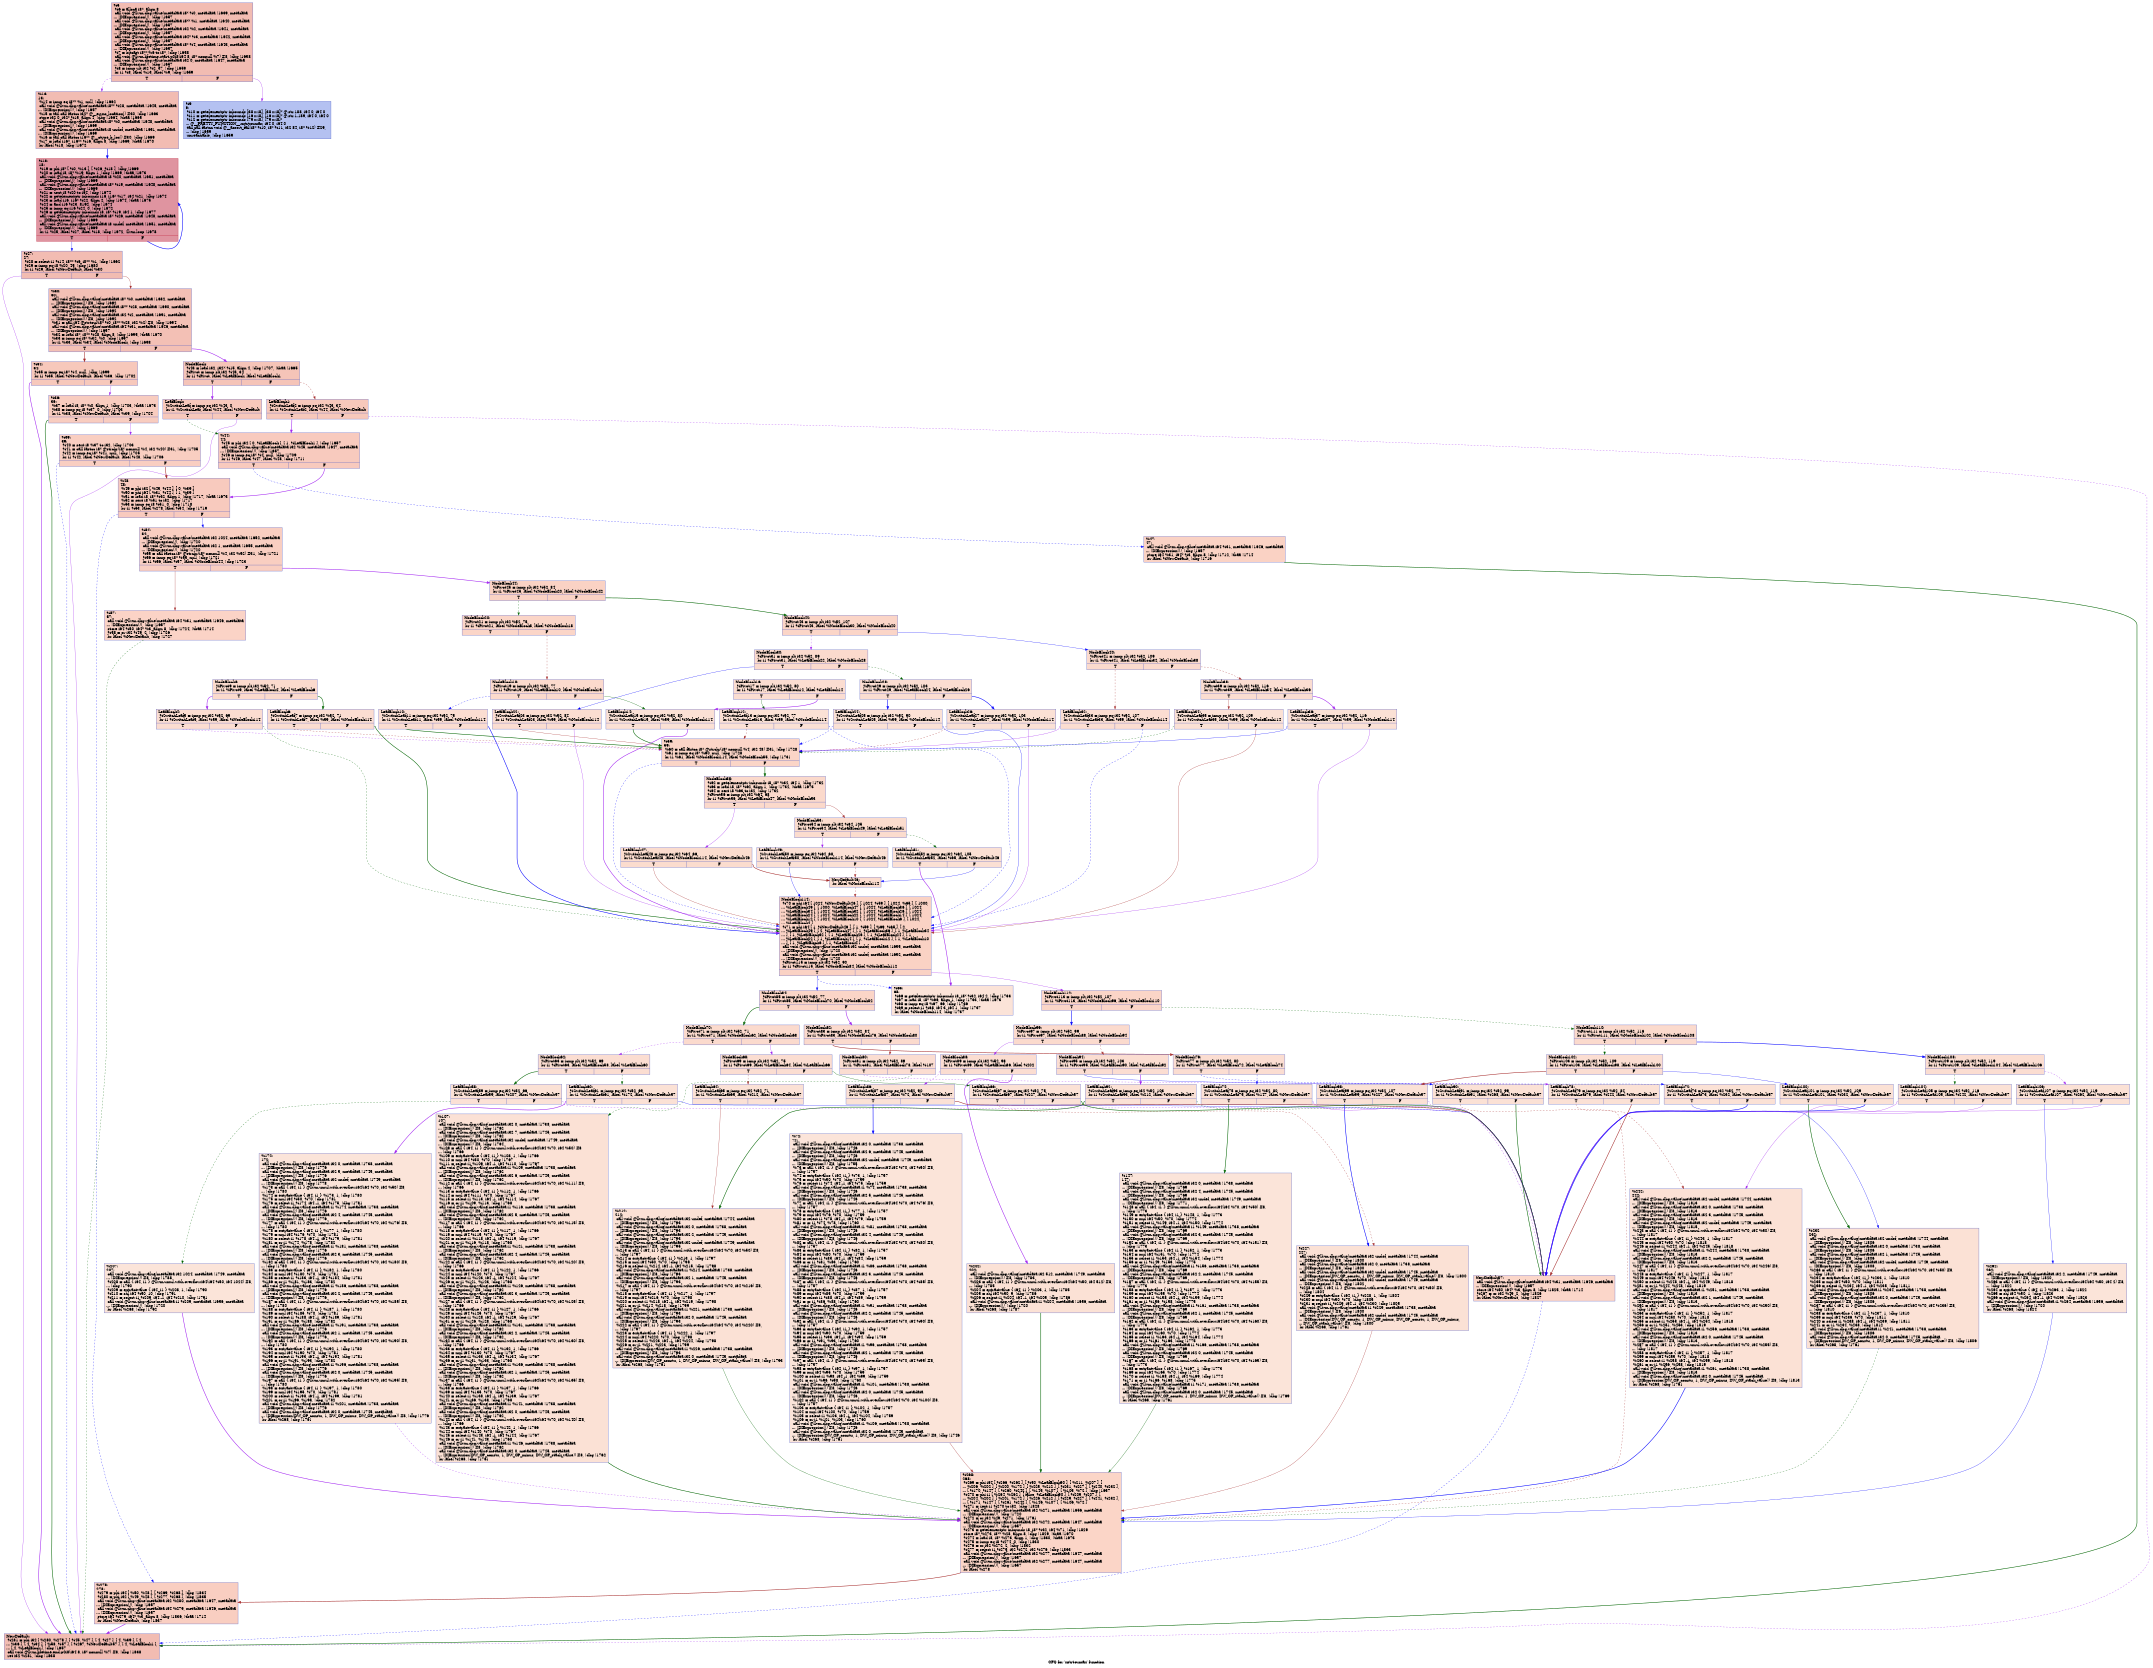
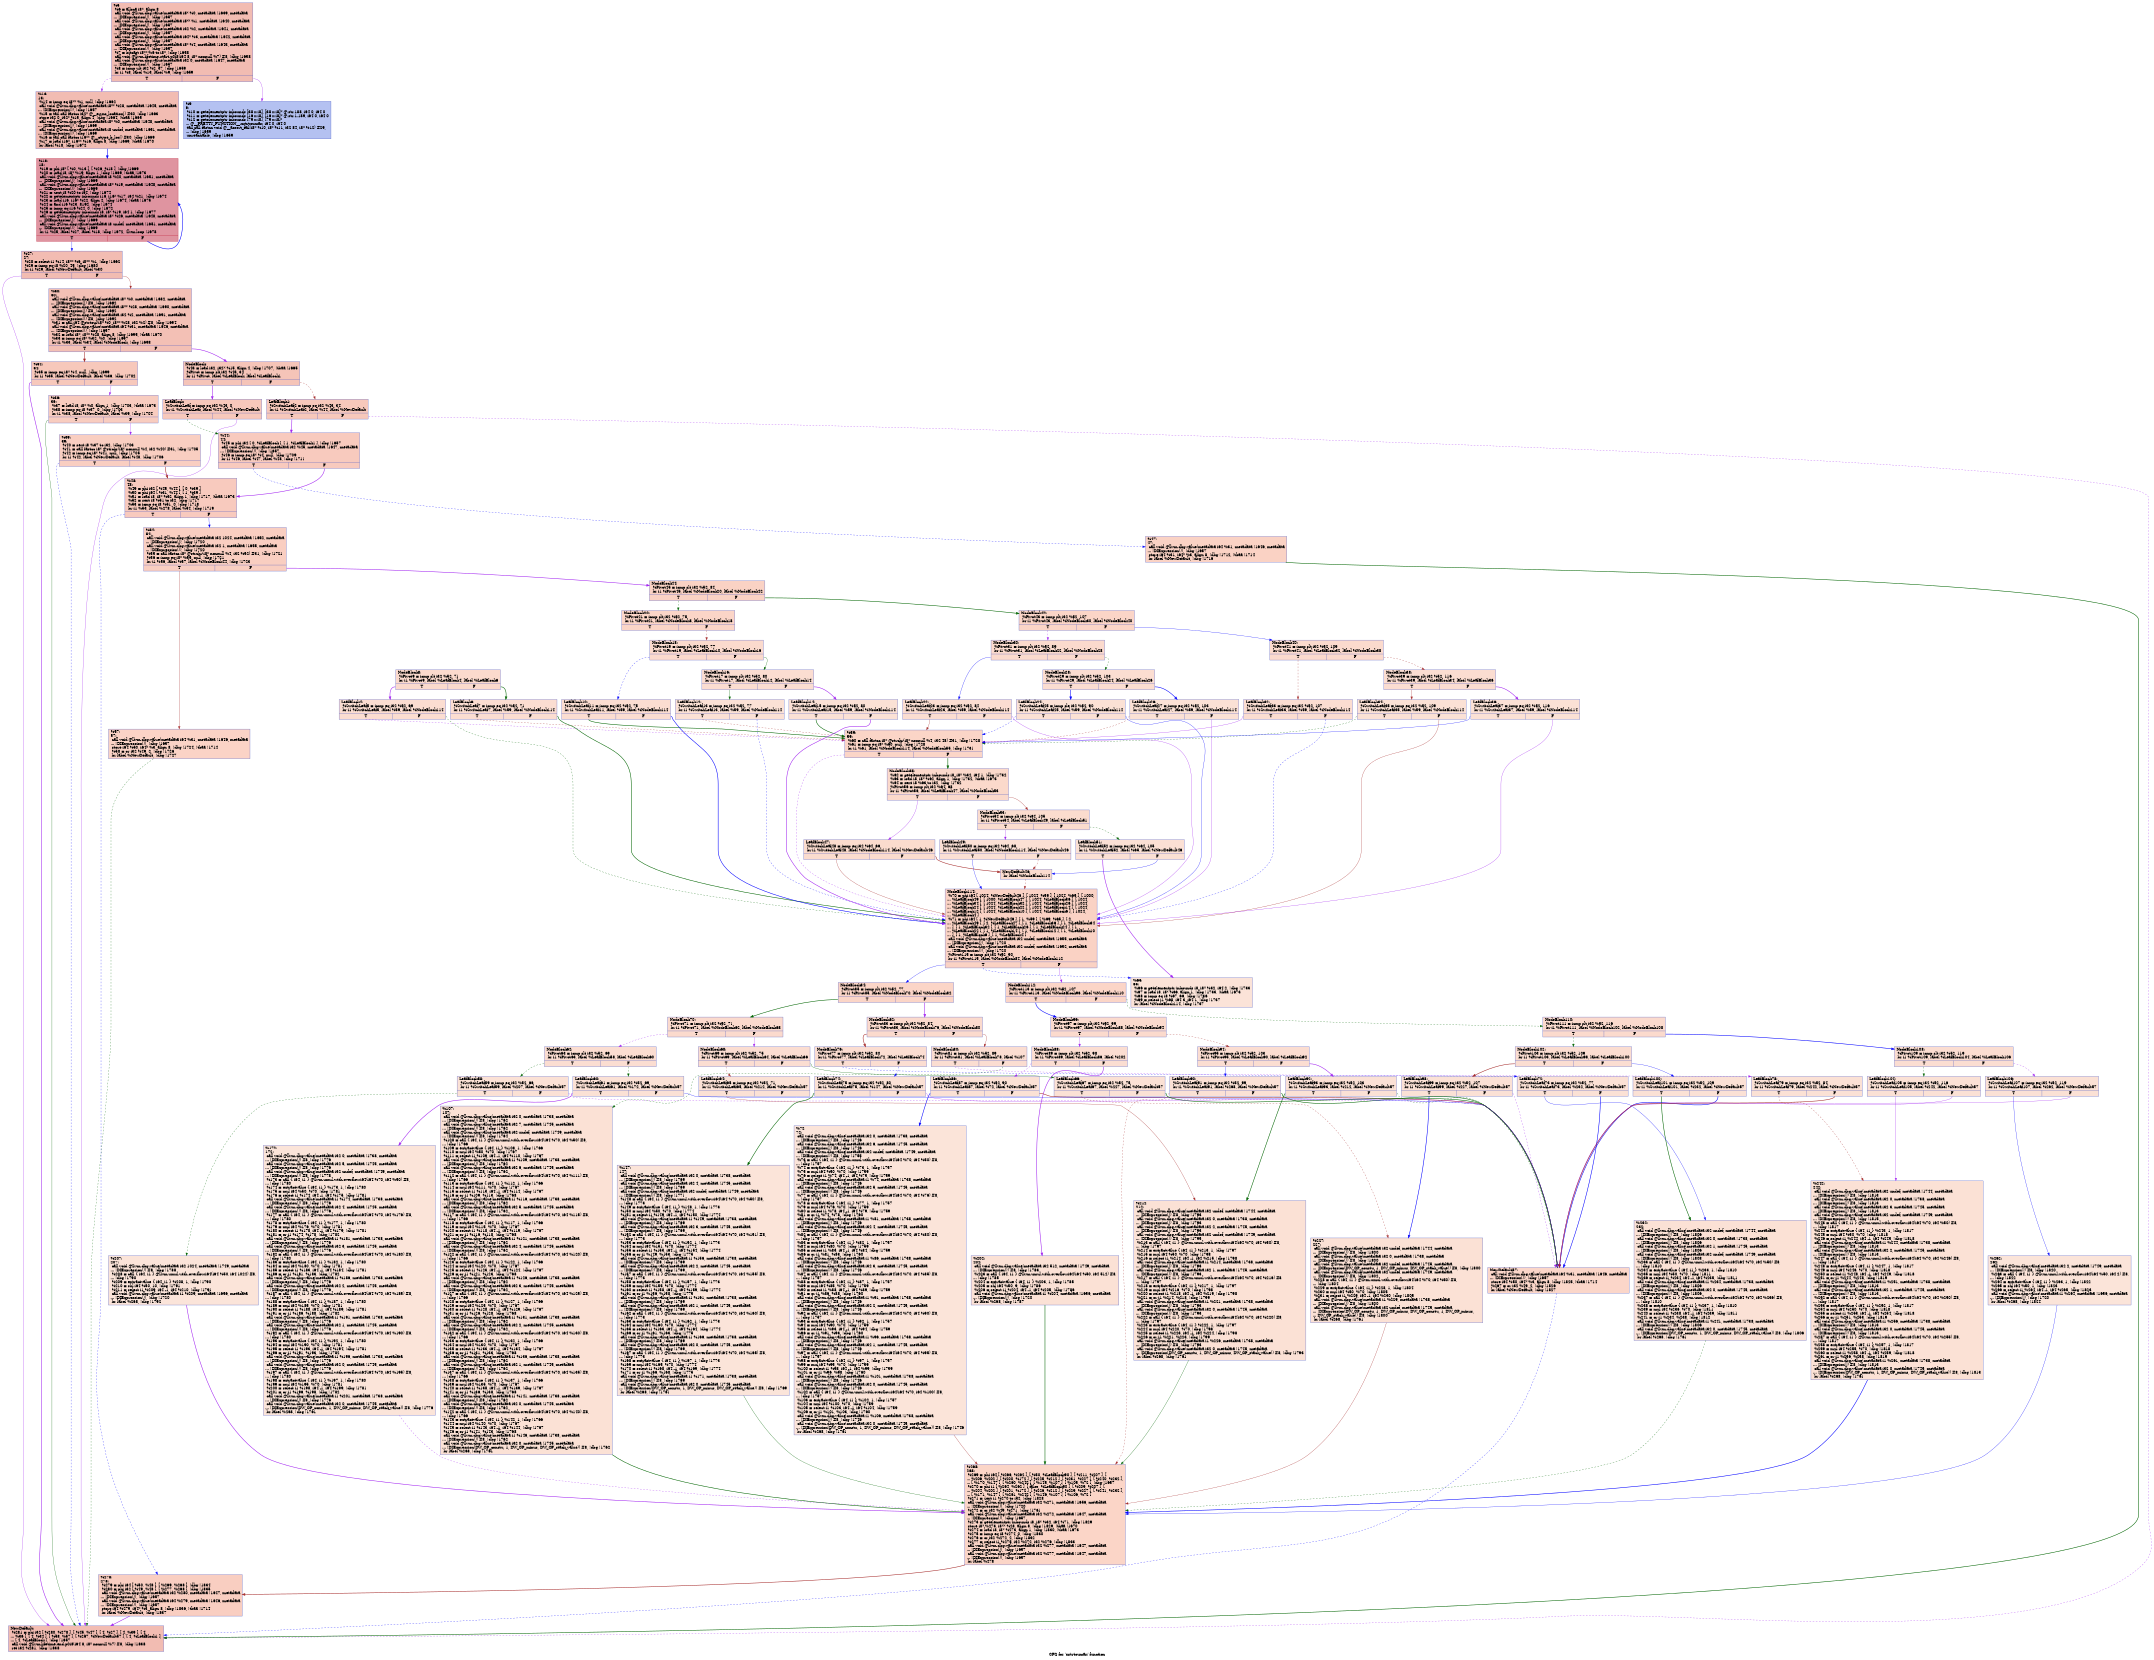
(624, 700) -> (767, 661)
(631, 883) -> (807, 869)
(52, 1027) -> (52, 1023)
(526, 1075) -> (532, 1067)
